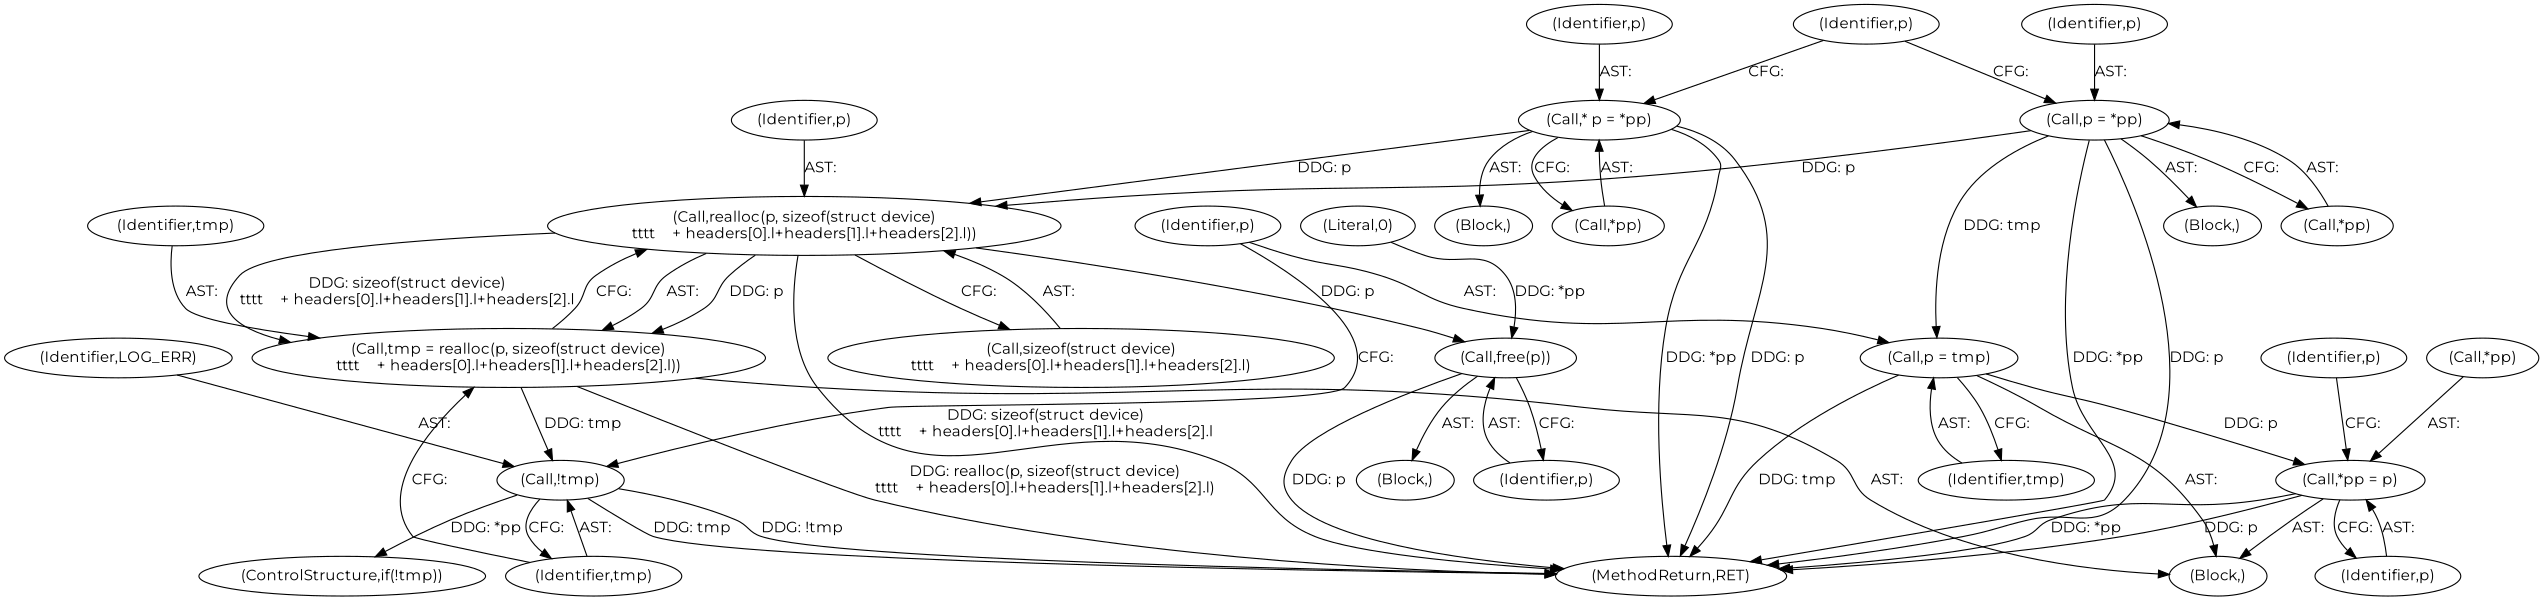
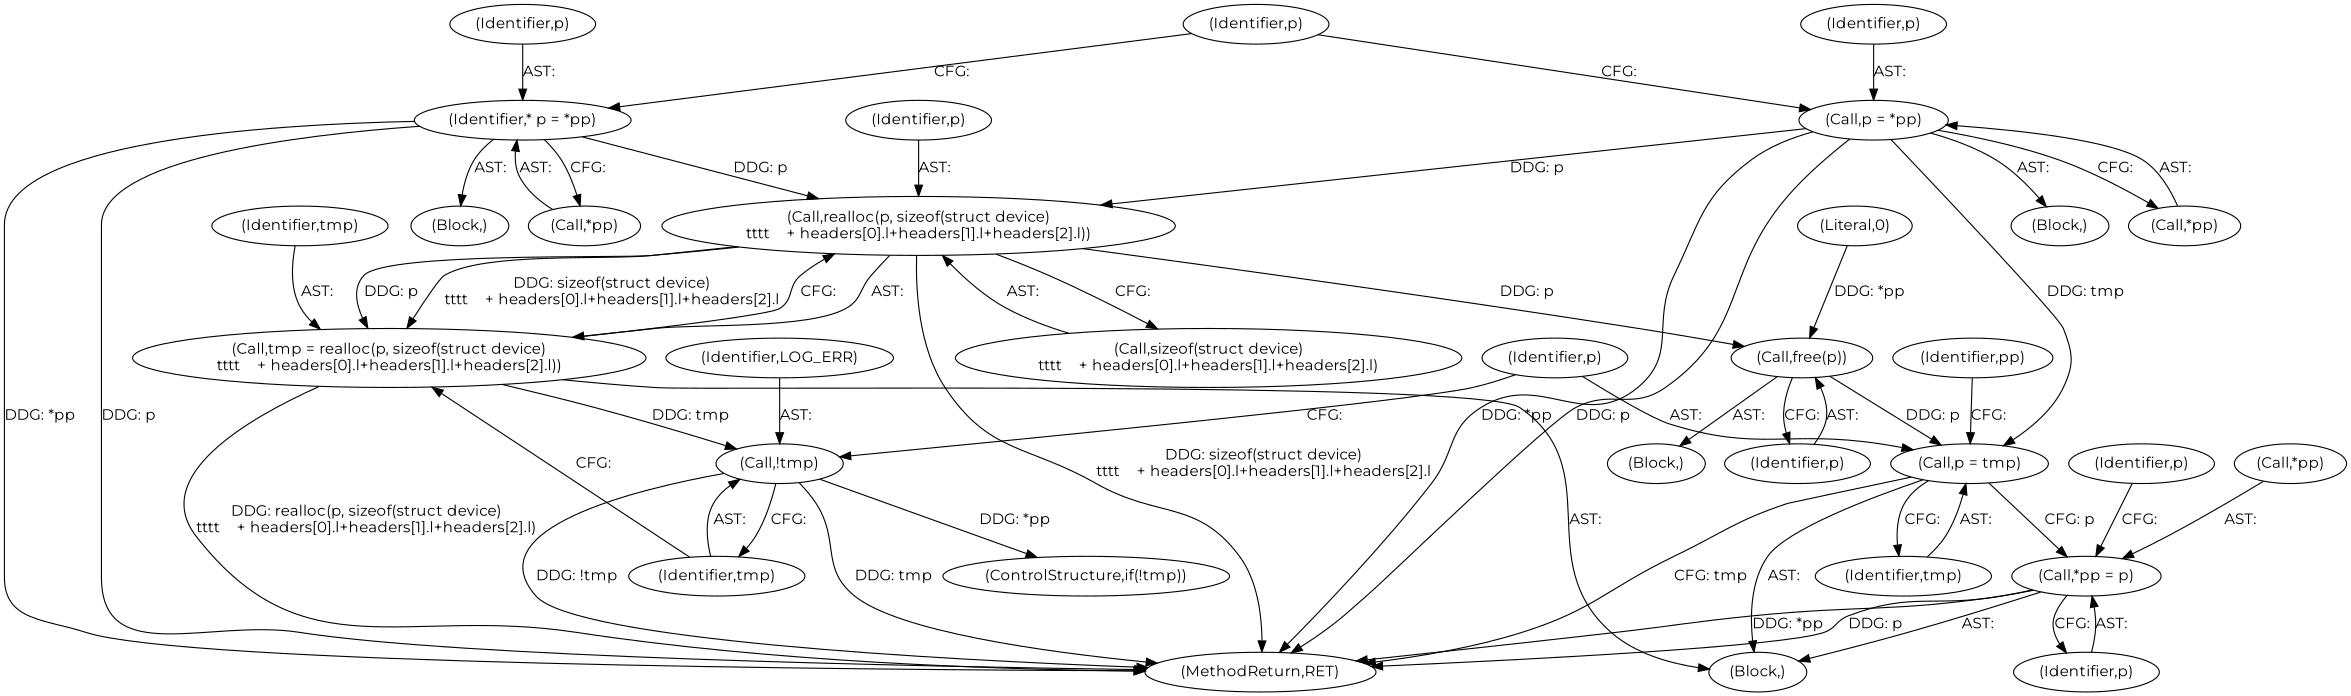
(1599, 120) -> (523, 120)
none -> (1973, 358)
(2251, 424) -> (2070, 520)
(1797, 480) -> (1711, 576)
(1306, 512) -> (1881, 408)
